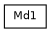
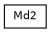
(25, 16) -> (25, 16)
